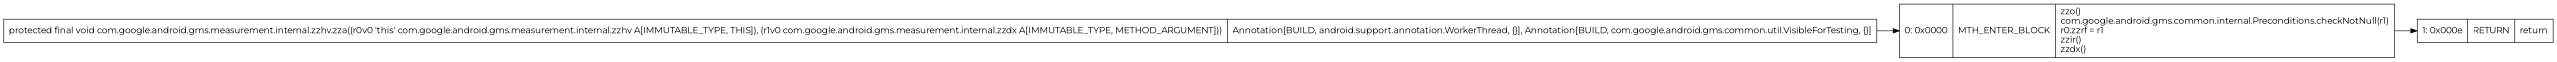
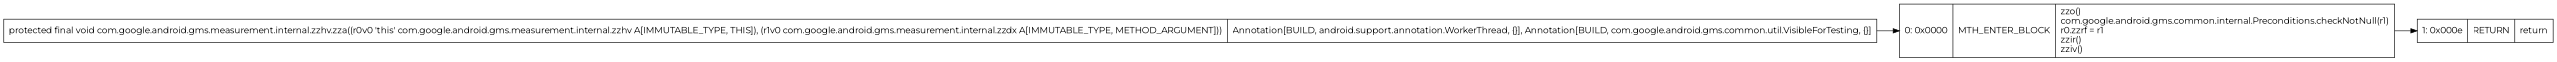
(2073, 49) -> (2072, 49)
